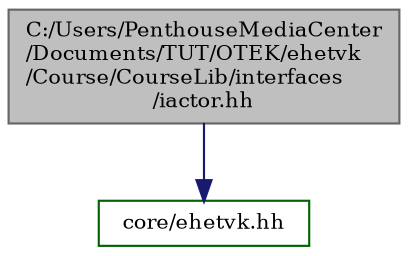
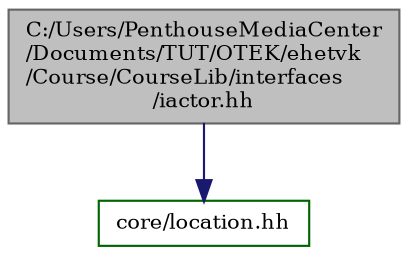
(204, 223) -> (204, 223)
